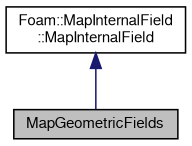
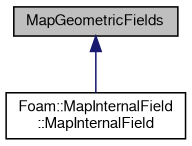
(96, 89) -> (96, 72)
